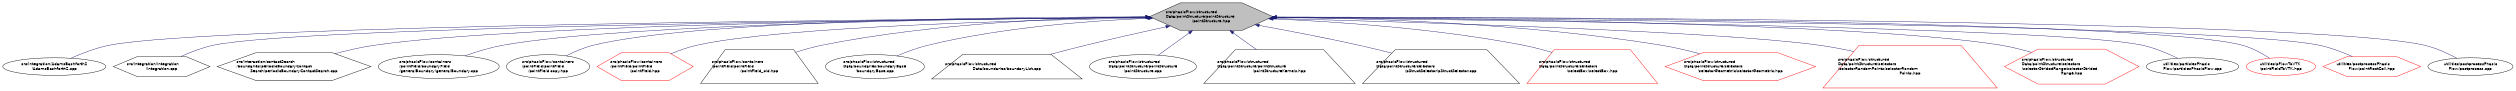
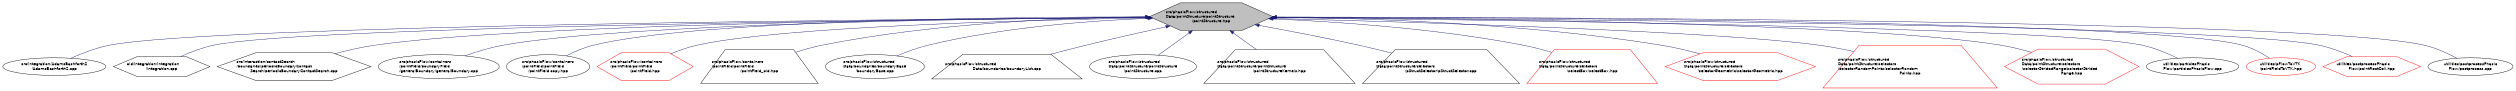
(162, 67) -> (162, 67)
